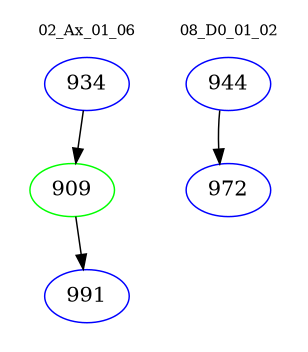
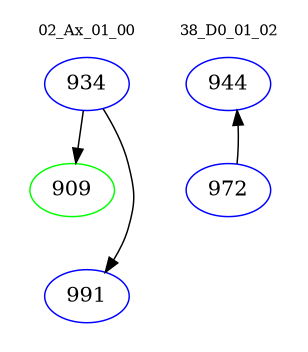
(87, 32) -> (87, 32)
(229, 32) -> (229, 32)
(219, 130) -> (238, 145)
(78, 235) -> (132, 183)
